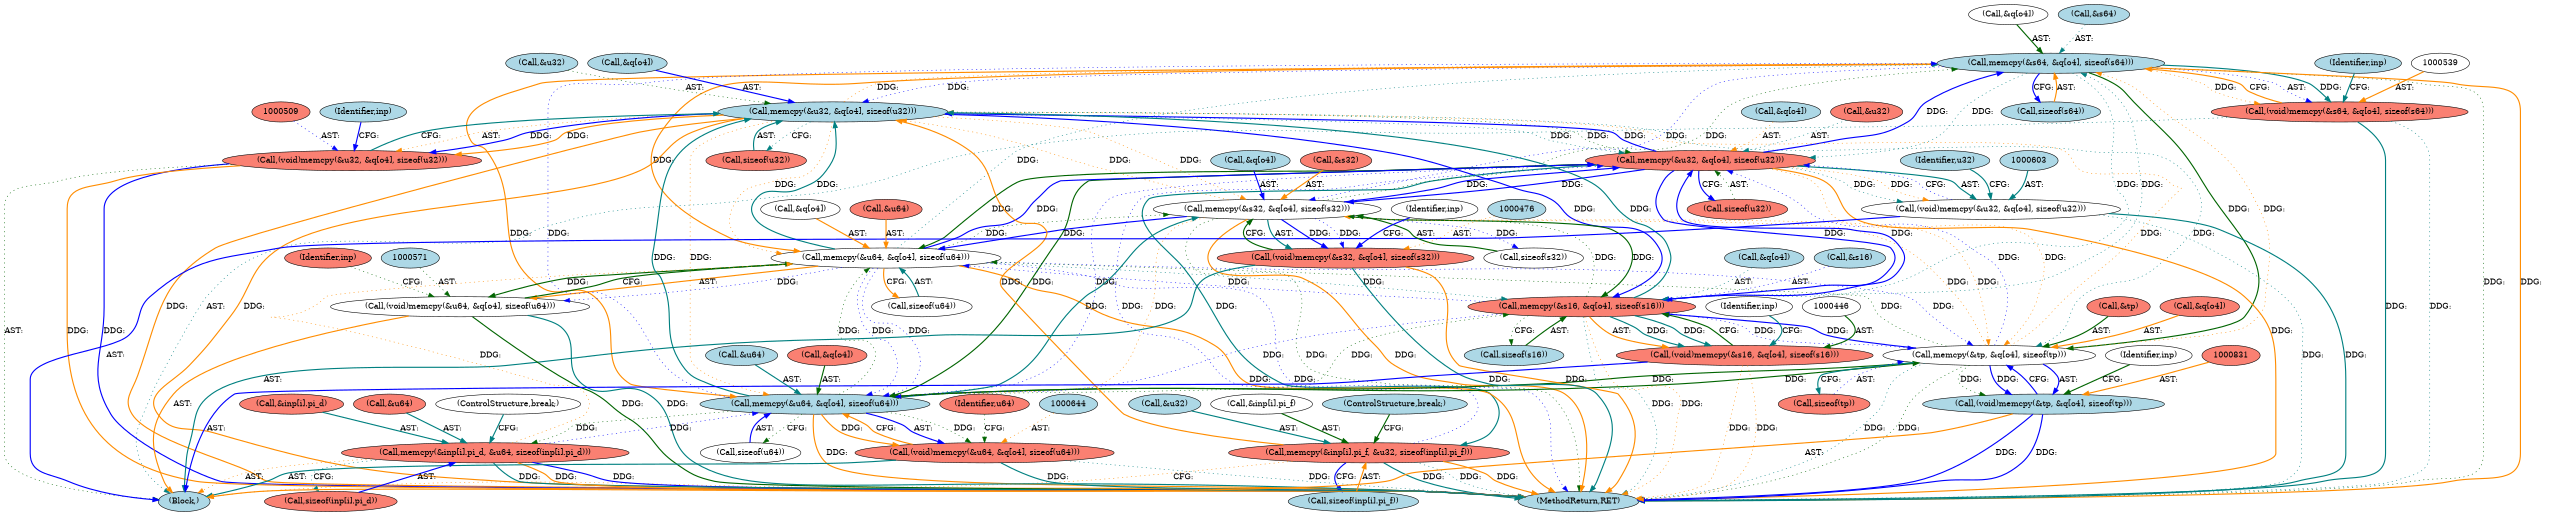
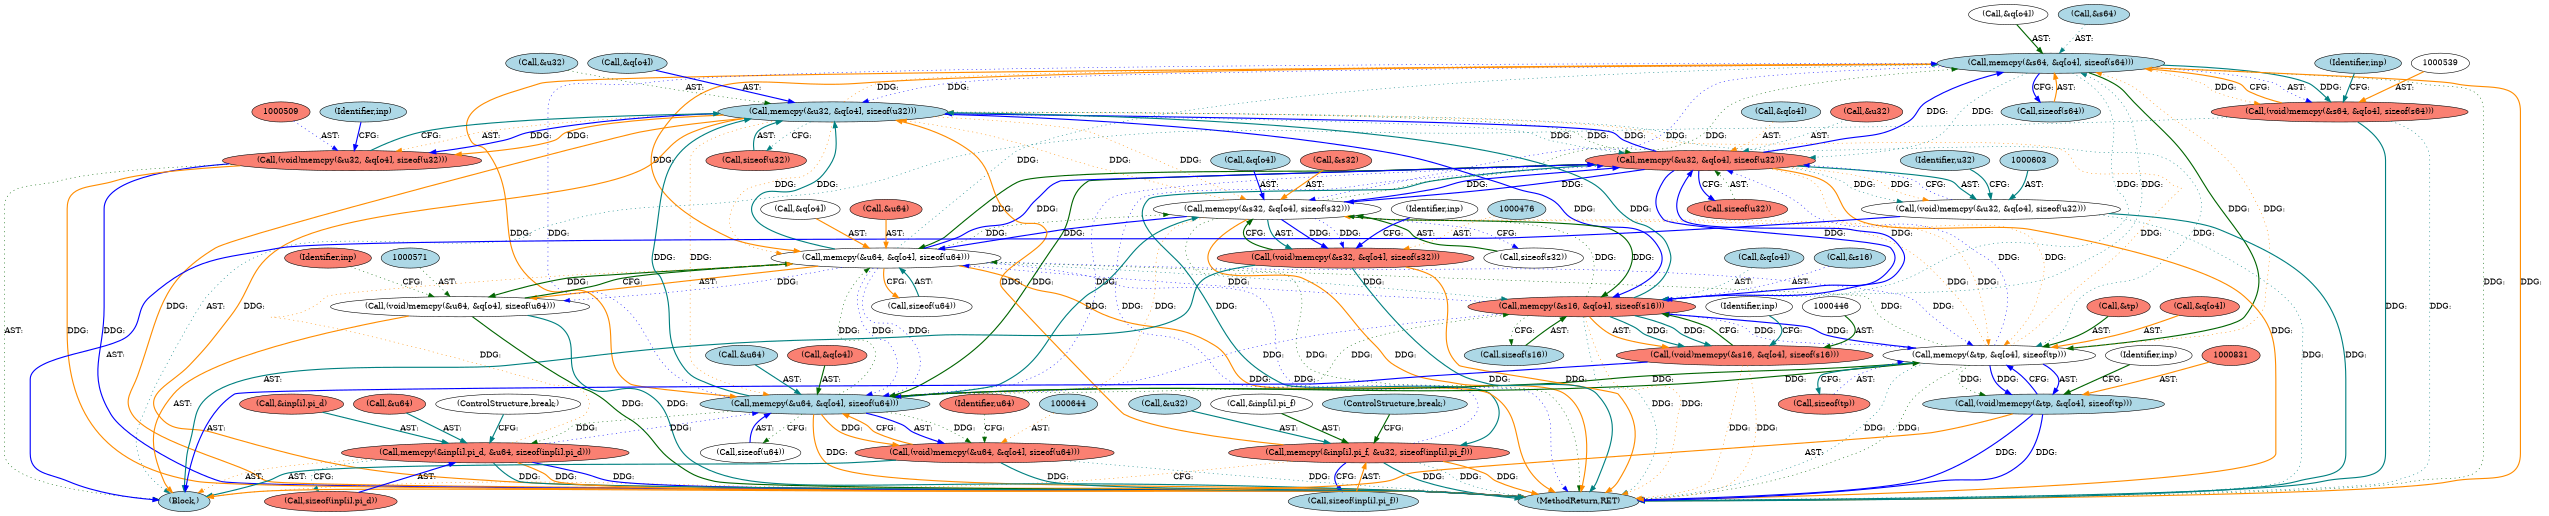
(1508, 234) -> (1508, 234)
